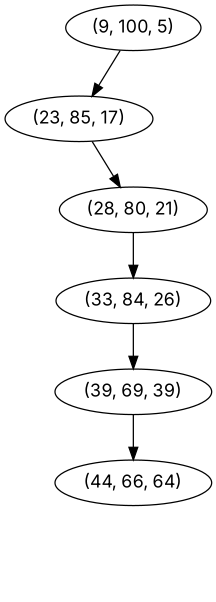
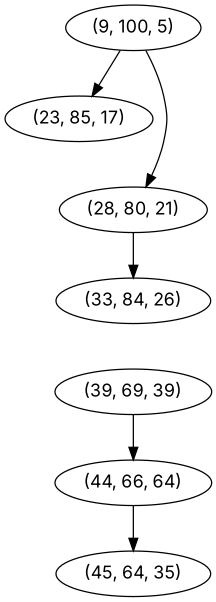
(103, 159) -> (166, 112)
(133, 340) -> none
none -> (133, 574)
